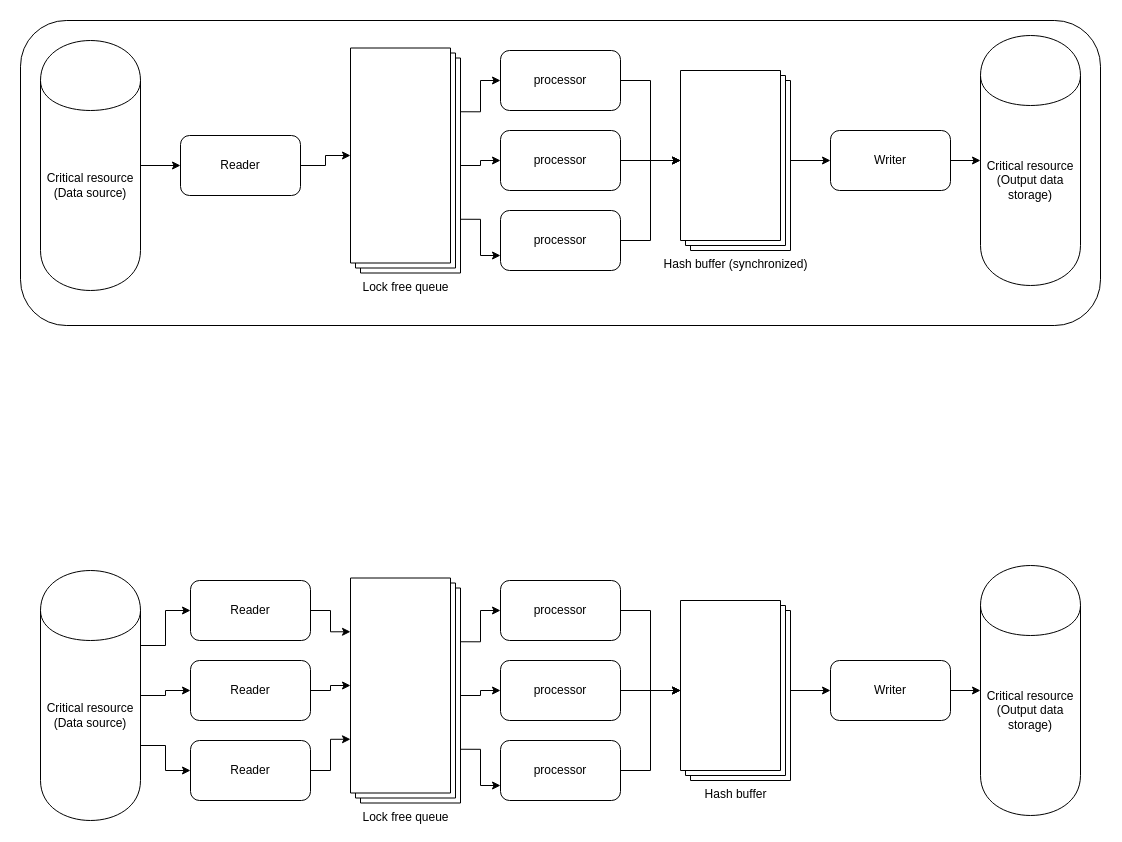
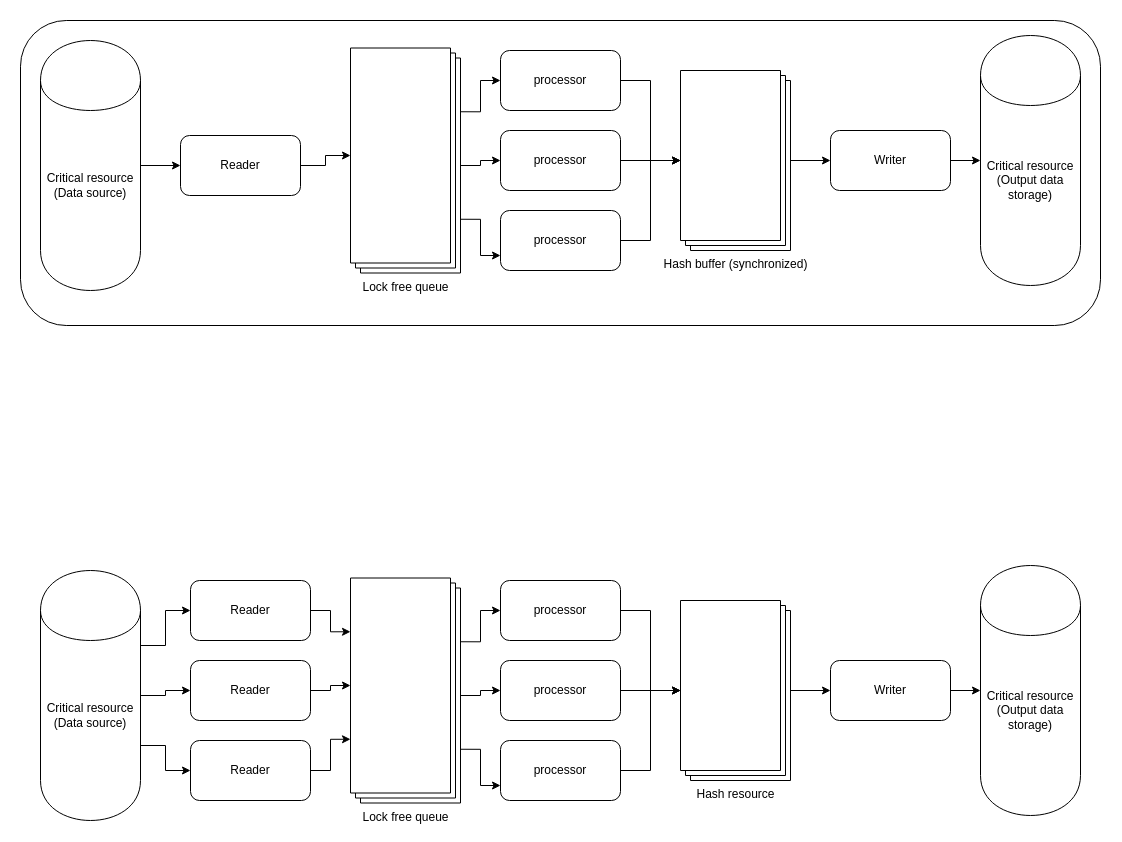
(736, 795) -> (736, 795)
